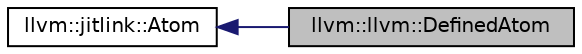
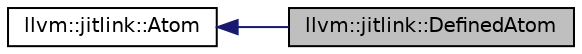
(431, 27) -> (431, 27)
